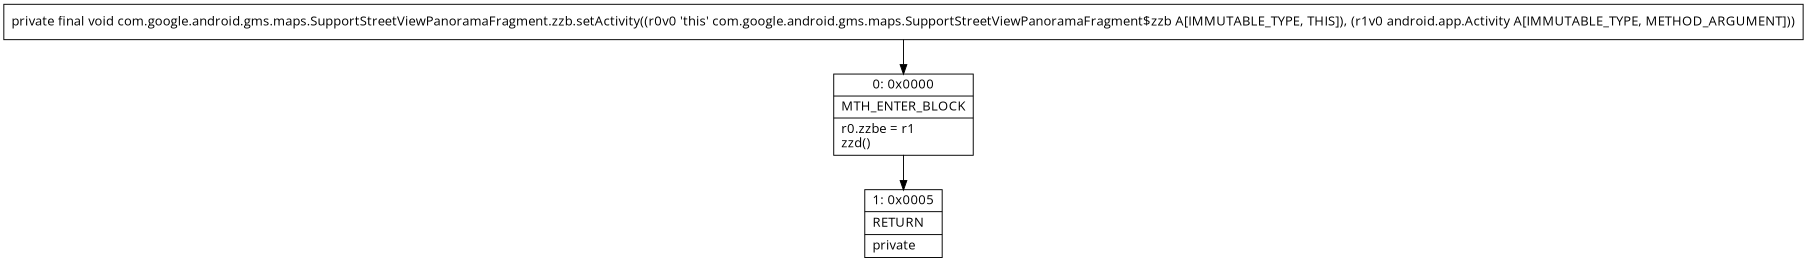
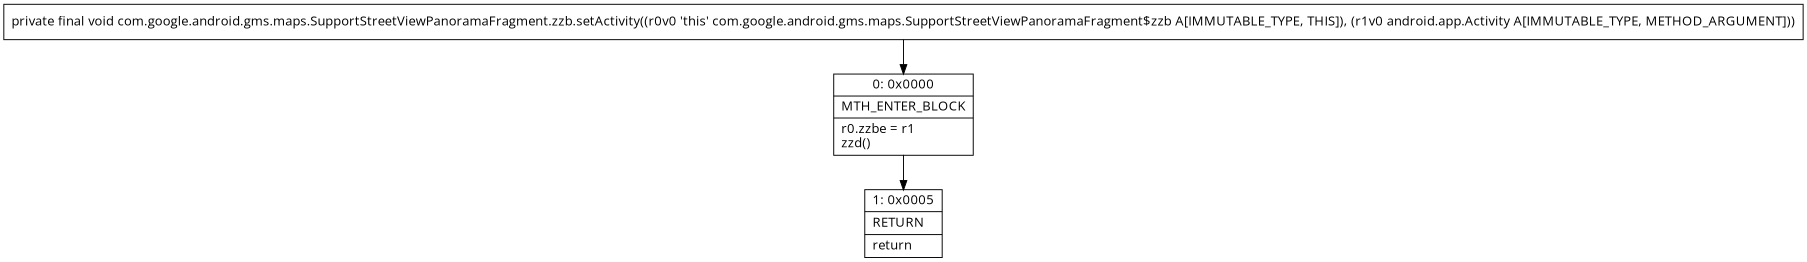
(894, 246) -> (892, 246)
